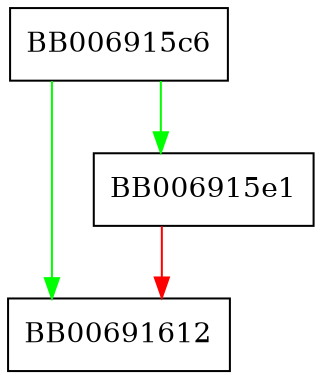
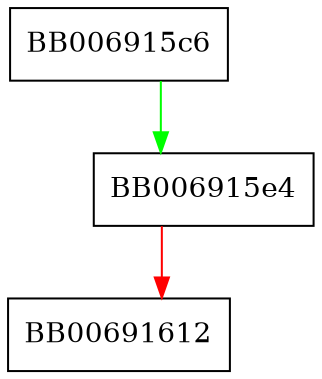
(52, 180) -> none
(204, 190) -> (204, 190)
